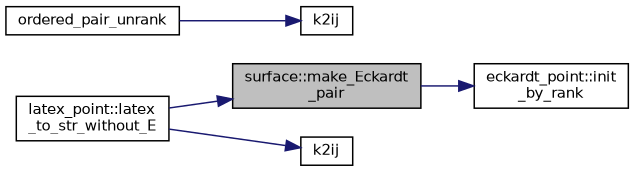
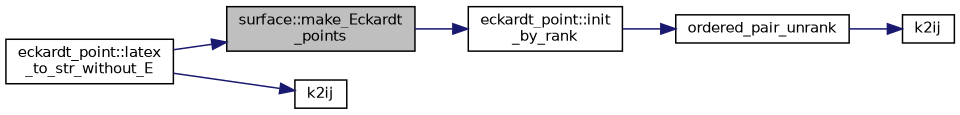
none -> (642, 29)
(327, 86) -> (321, 29)
(93, 119) -> (90, 62)
